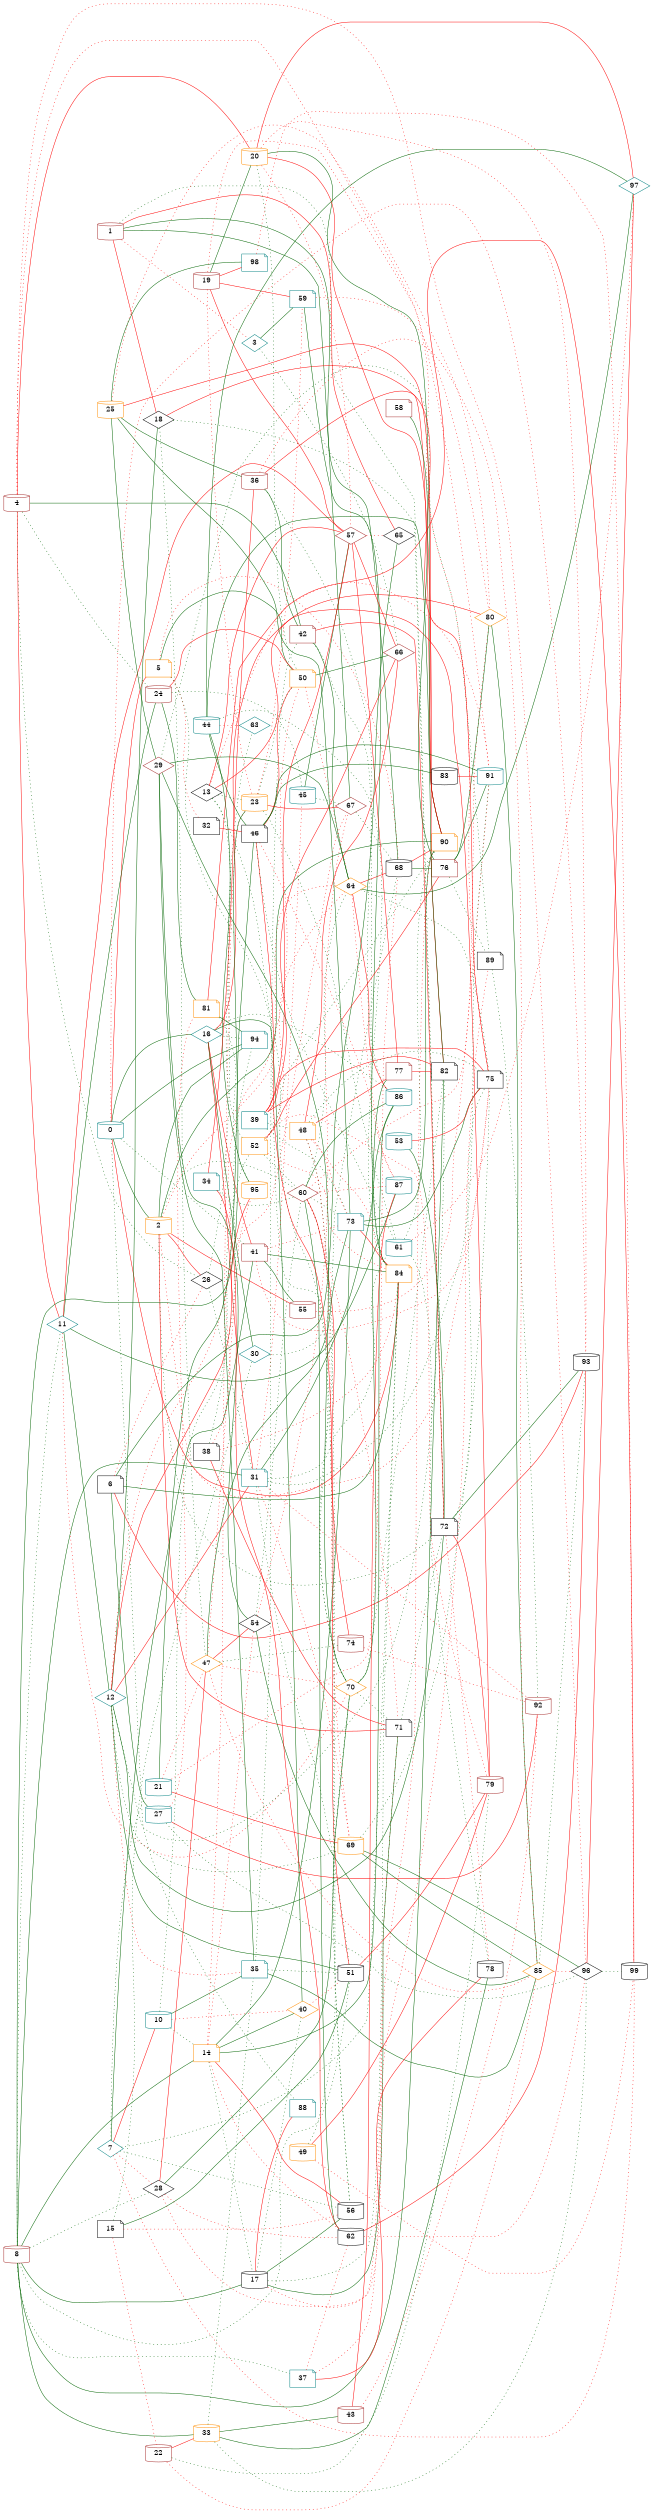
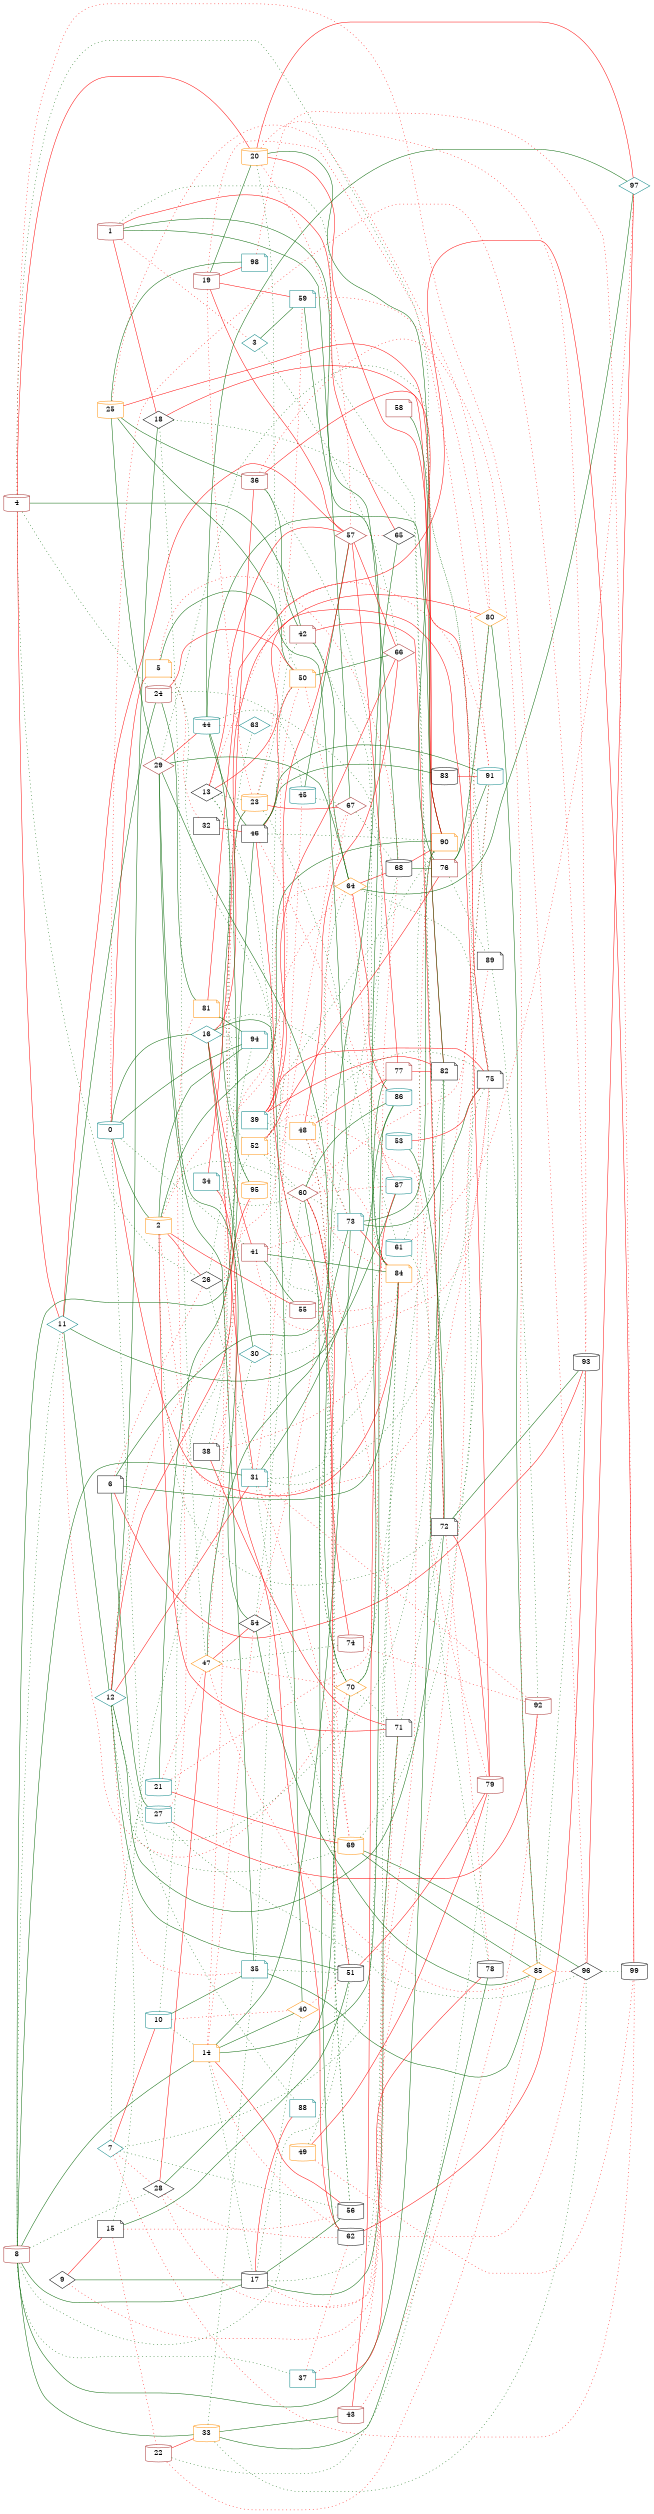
(376, 232) -> (376, 232)
none -> (181, 747)
(316, 1077) -> (350, 836)
(145, 1688) -> none
none -> (62, 2280)
